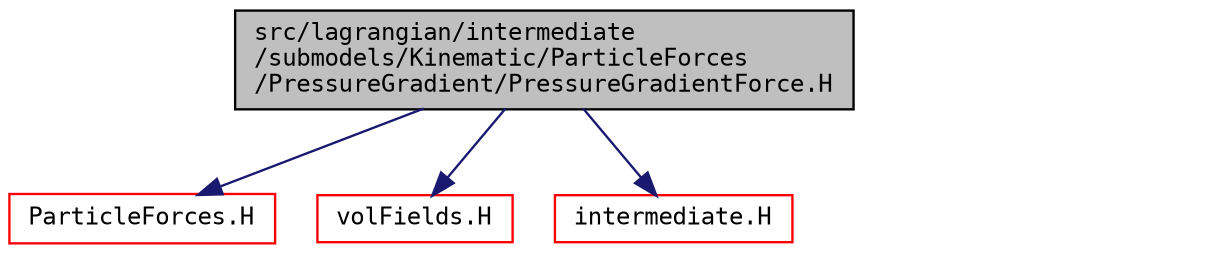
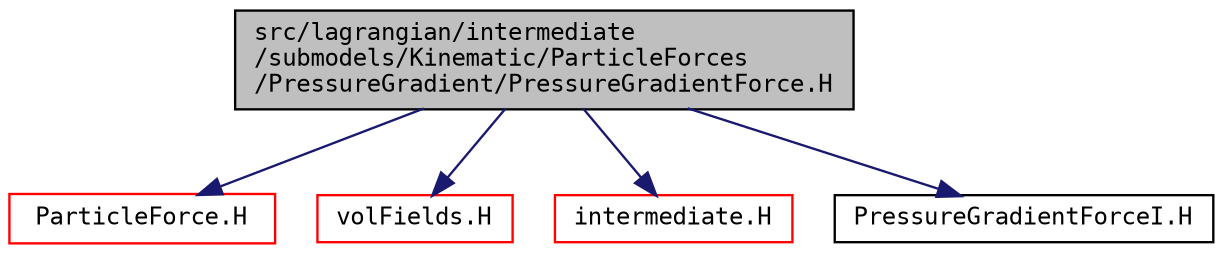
(142, 219) -> (142, 219)
none -> (1024, 219)
